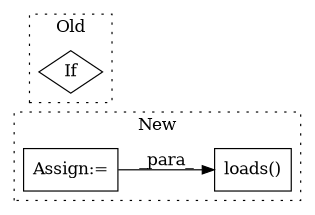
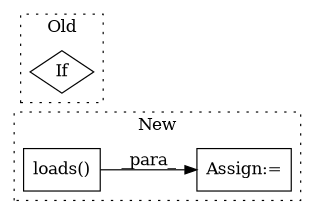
(160, 170) -> (143, 170)
